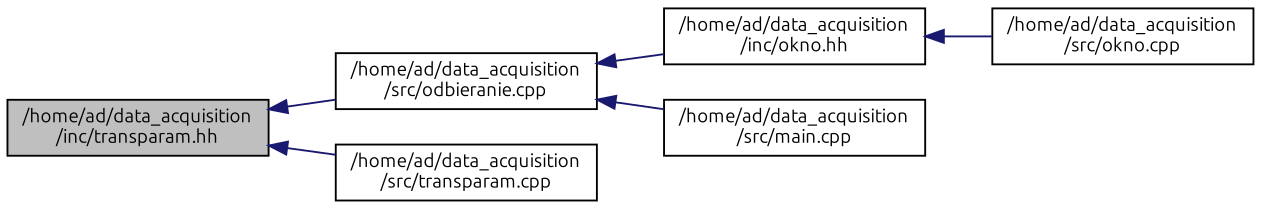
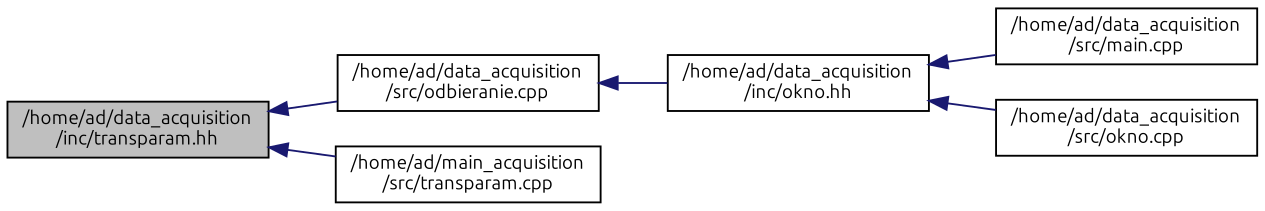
(640, 106) -> (972, 58)
(466, 173) -> (468, 174)
